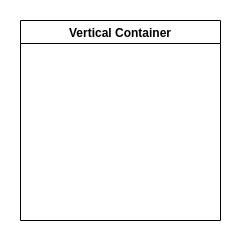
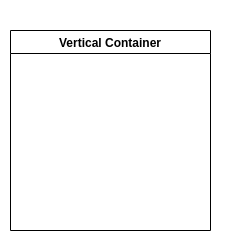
(121, 121) -> (111, 131)
